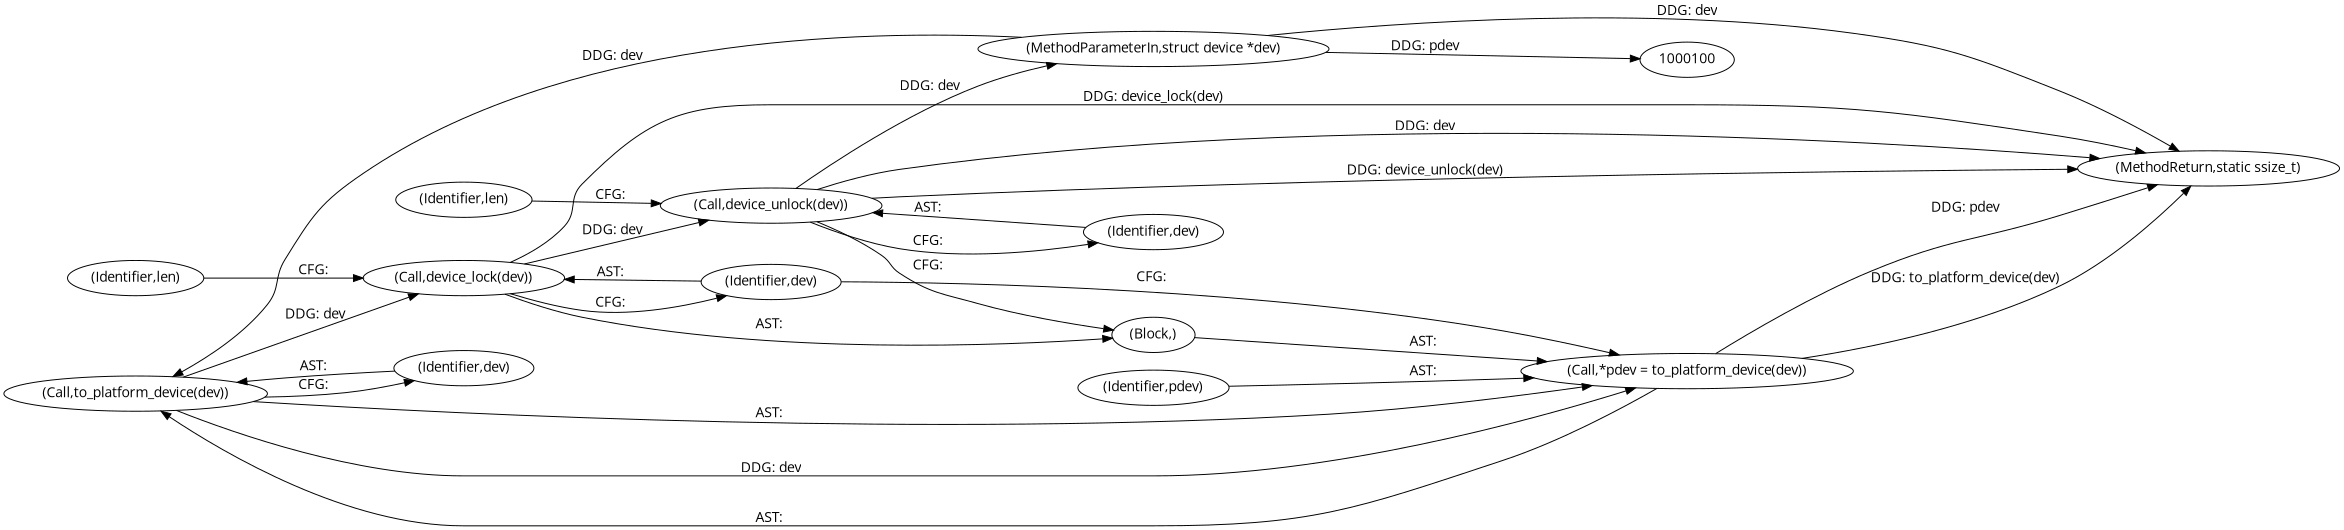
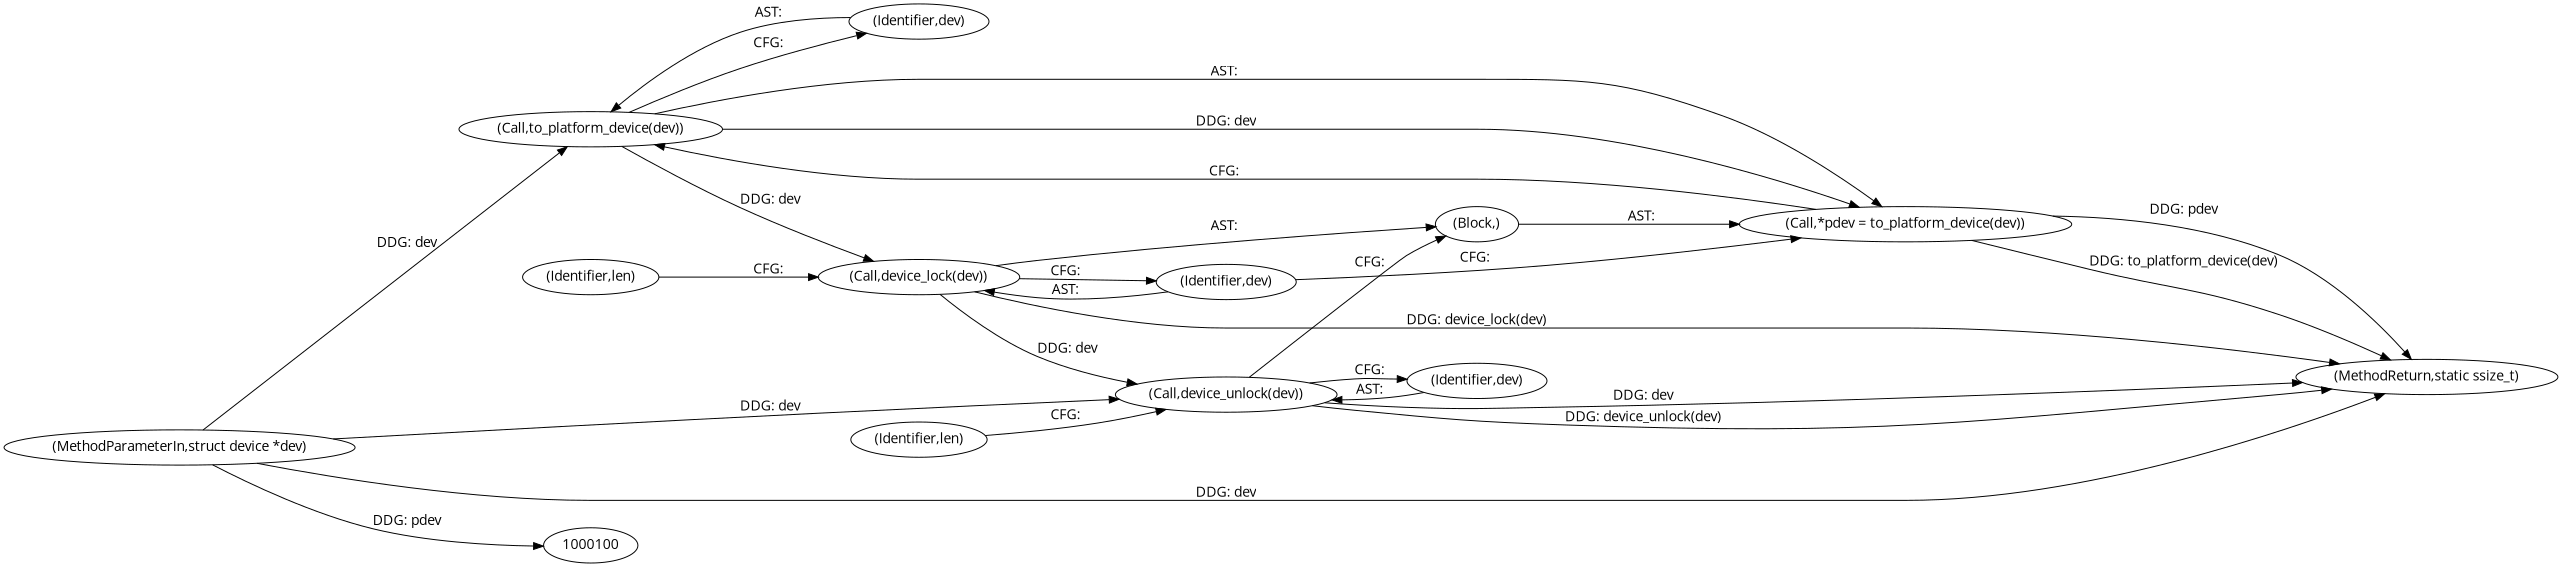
(916, 115) -> (721, 418)
(1153, 388) -> none
(771, 518) -> (1226, 172)
